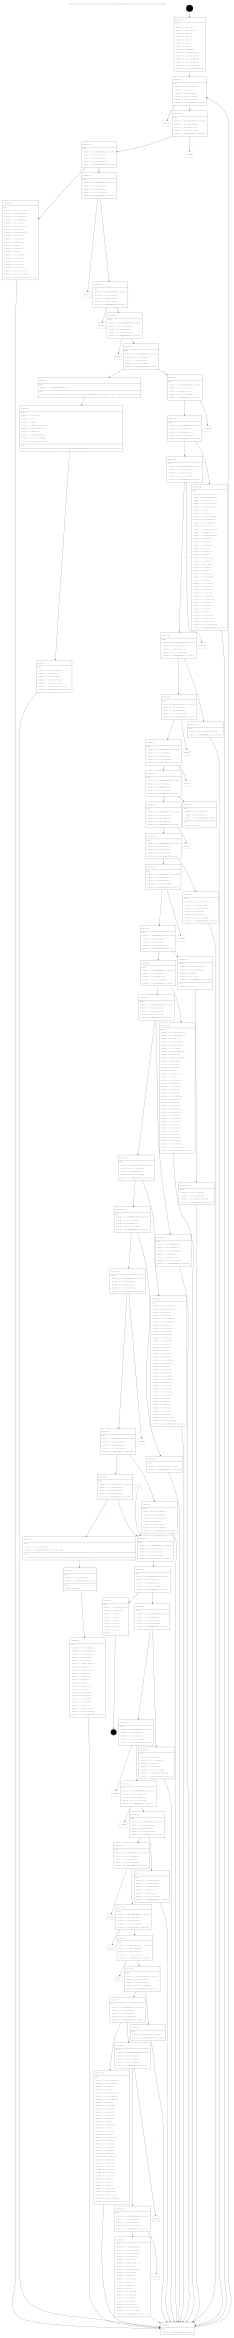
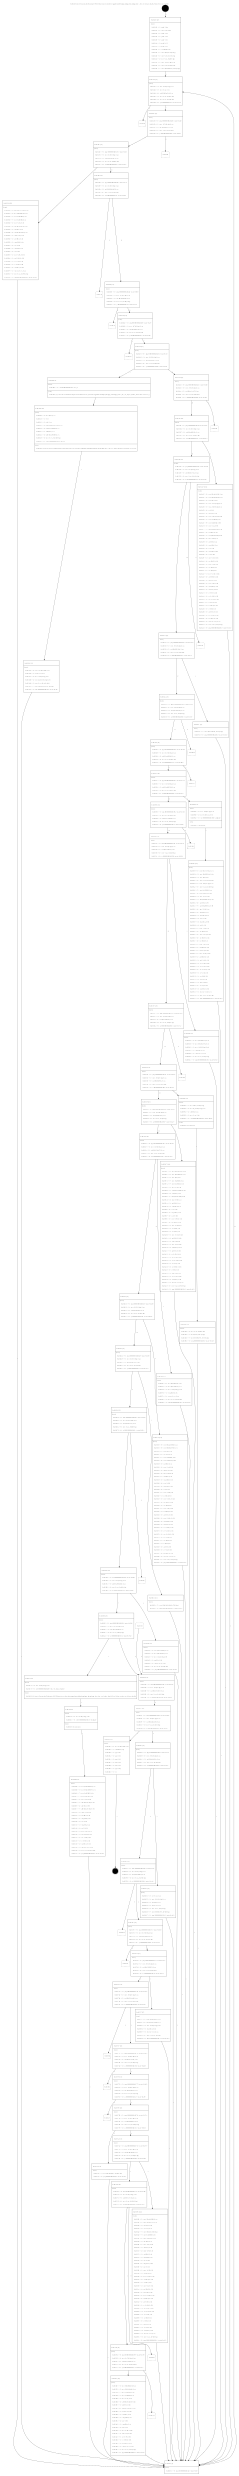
none -> (206, 931)
